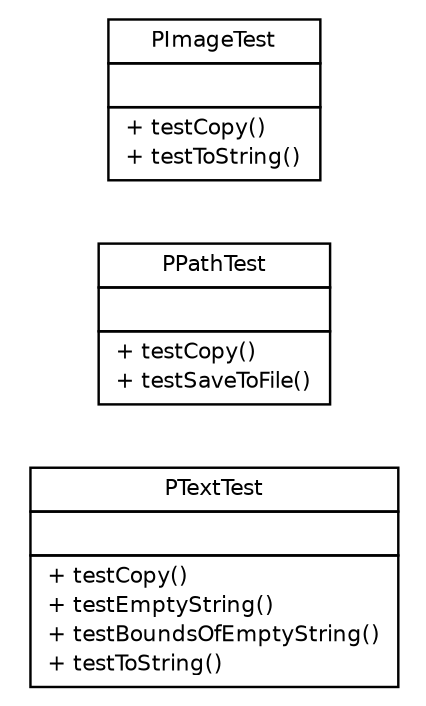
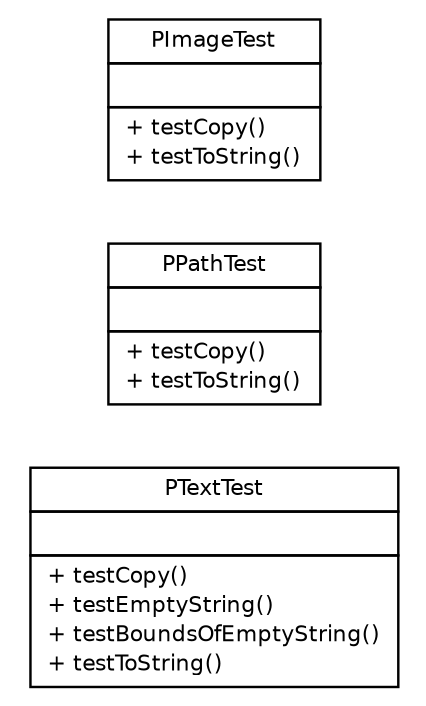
(214, 381) -> (214, 381)
